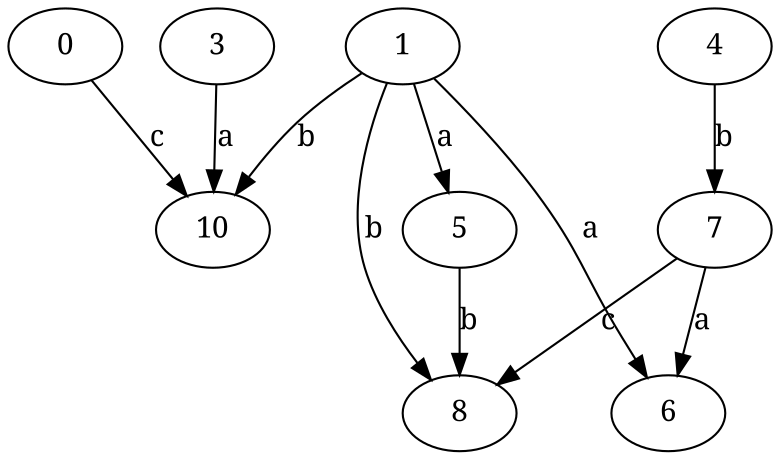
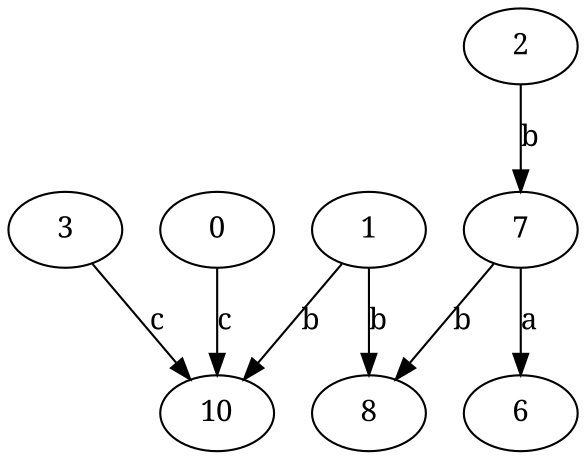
(715, 46) -> (521, 46)
(227, 138) -> (157, 322)
(548, 210) -> none
(460, 230) -> none
(608, 322) -> (463, 322)
